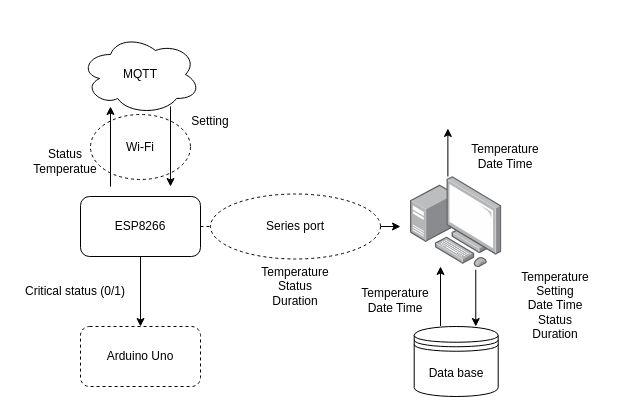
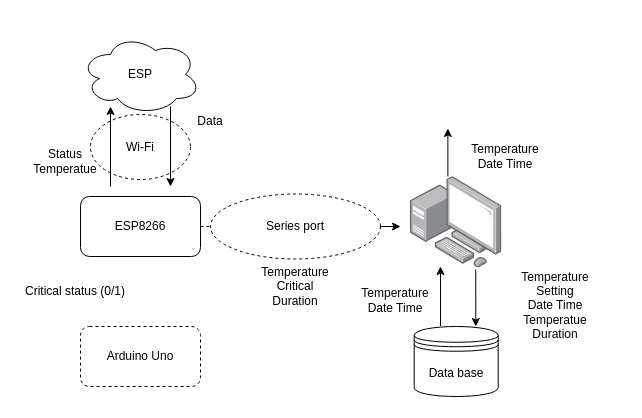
(141, 75) -> (141, 75)
(211, 122) -> (211, 122)
(296, 287) -> (296, 287)
(141, 288) -> none
(556, 306) -> (556, 306)
